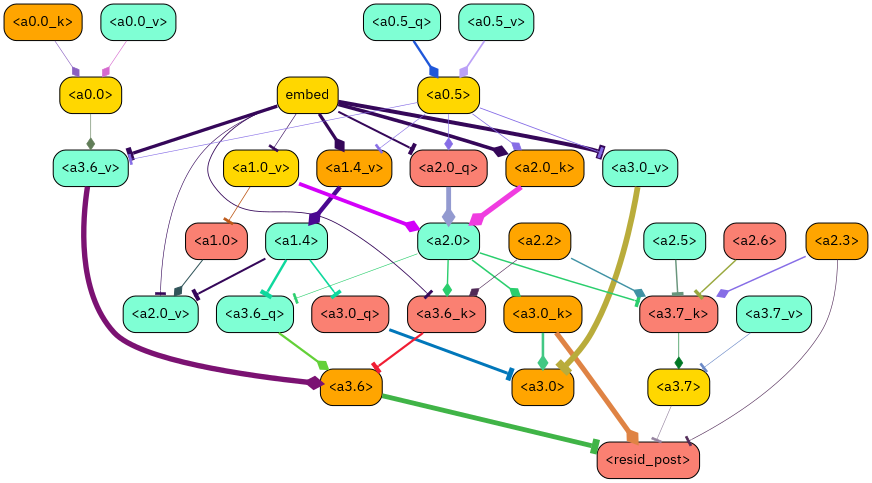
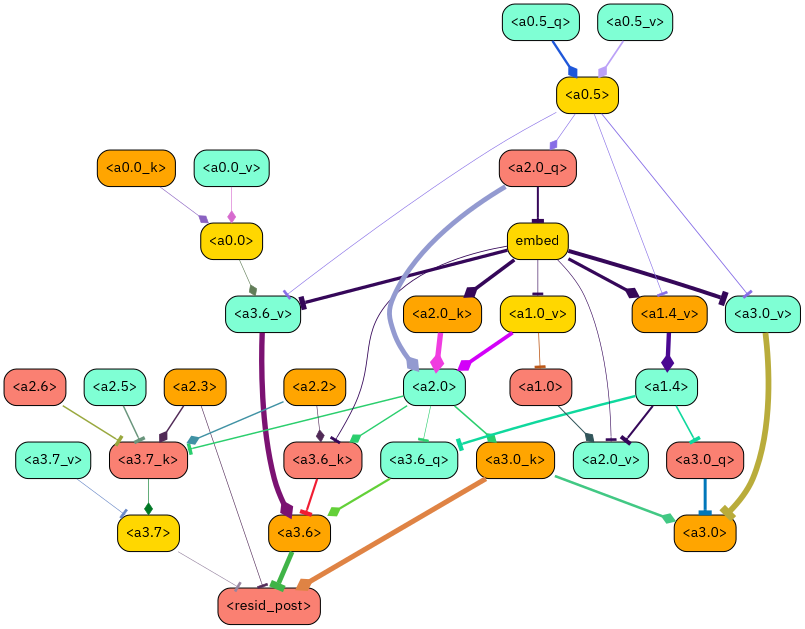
(483, 122) -> none
(374, 130) -> (538, 202)
(767, 274) -> (175, 419)
